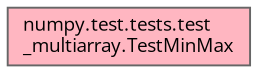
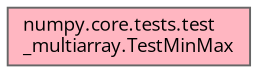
(129, 37) -> (129, 37)
